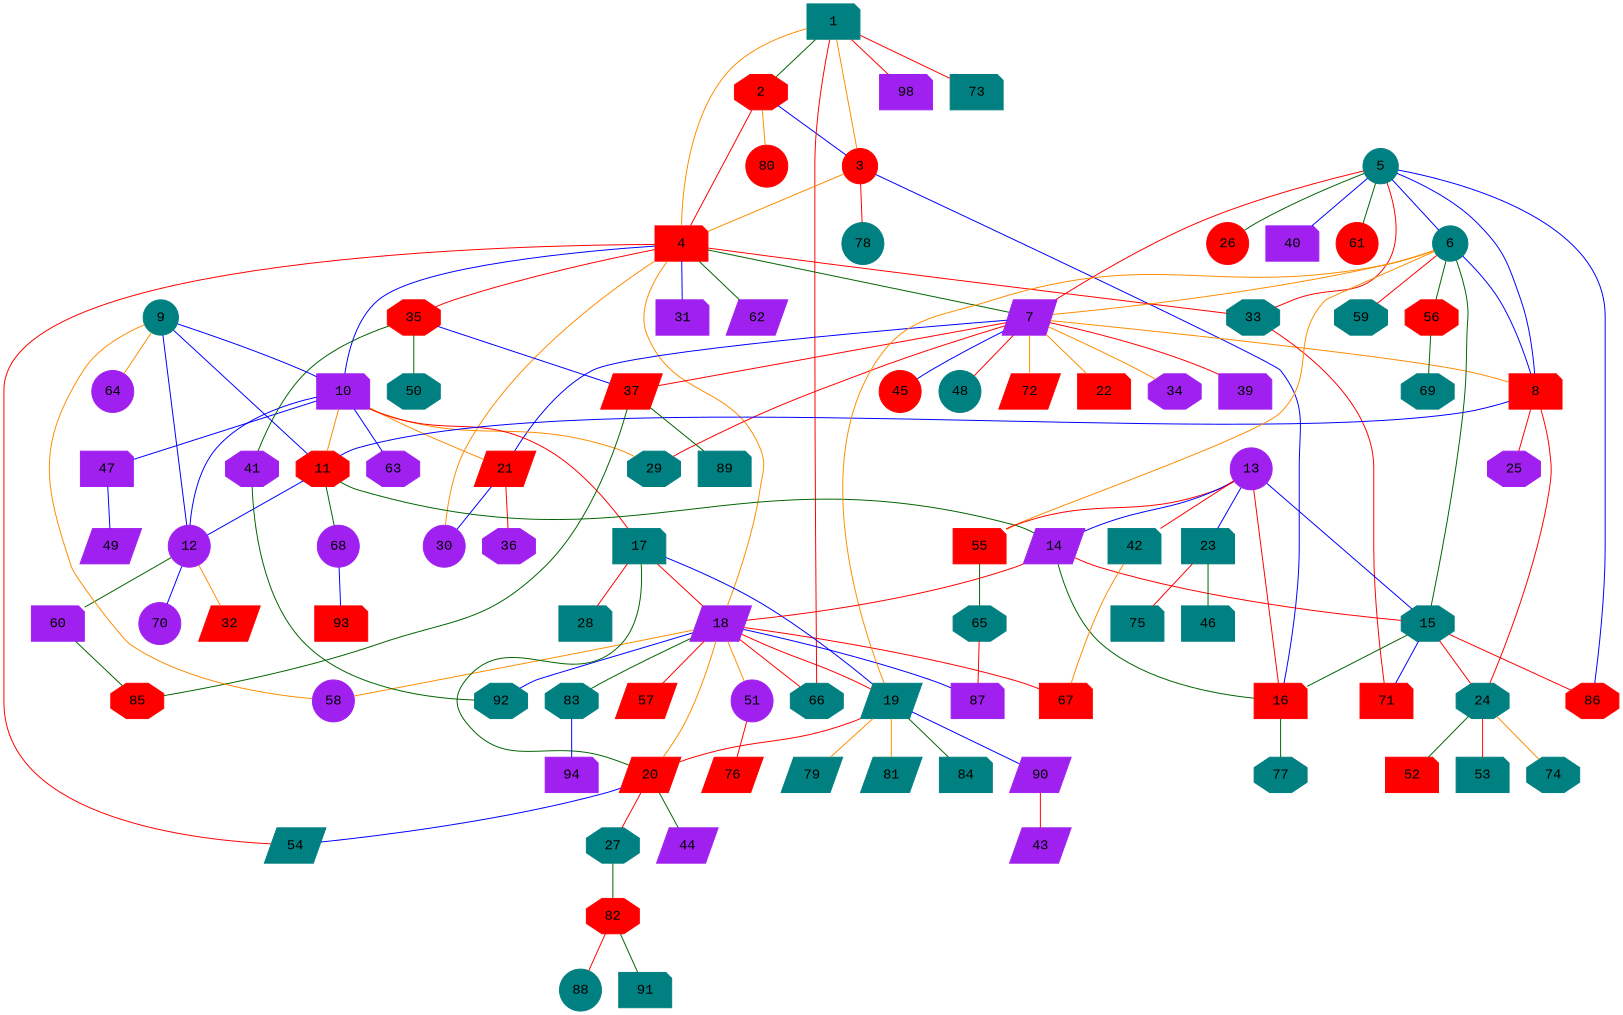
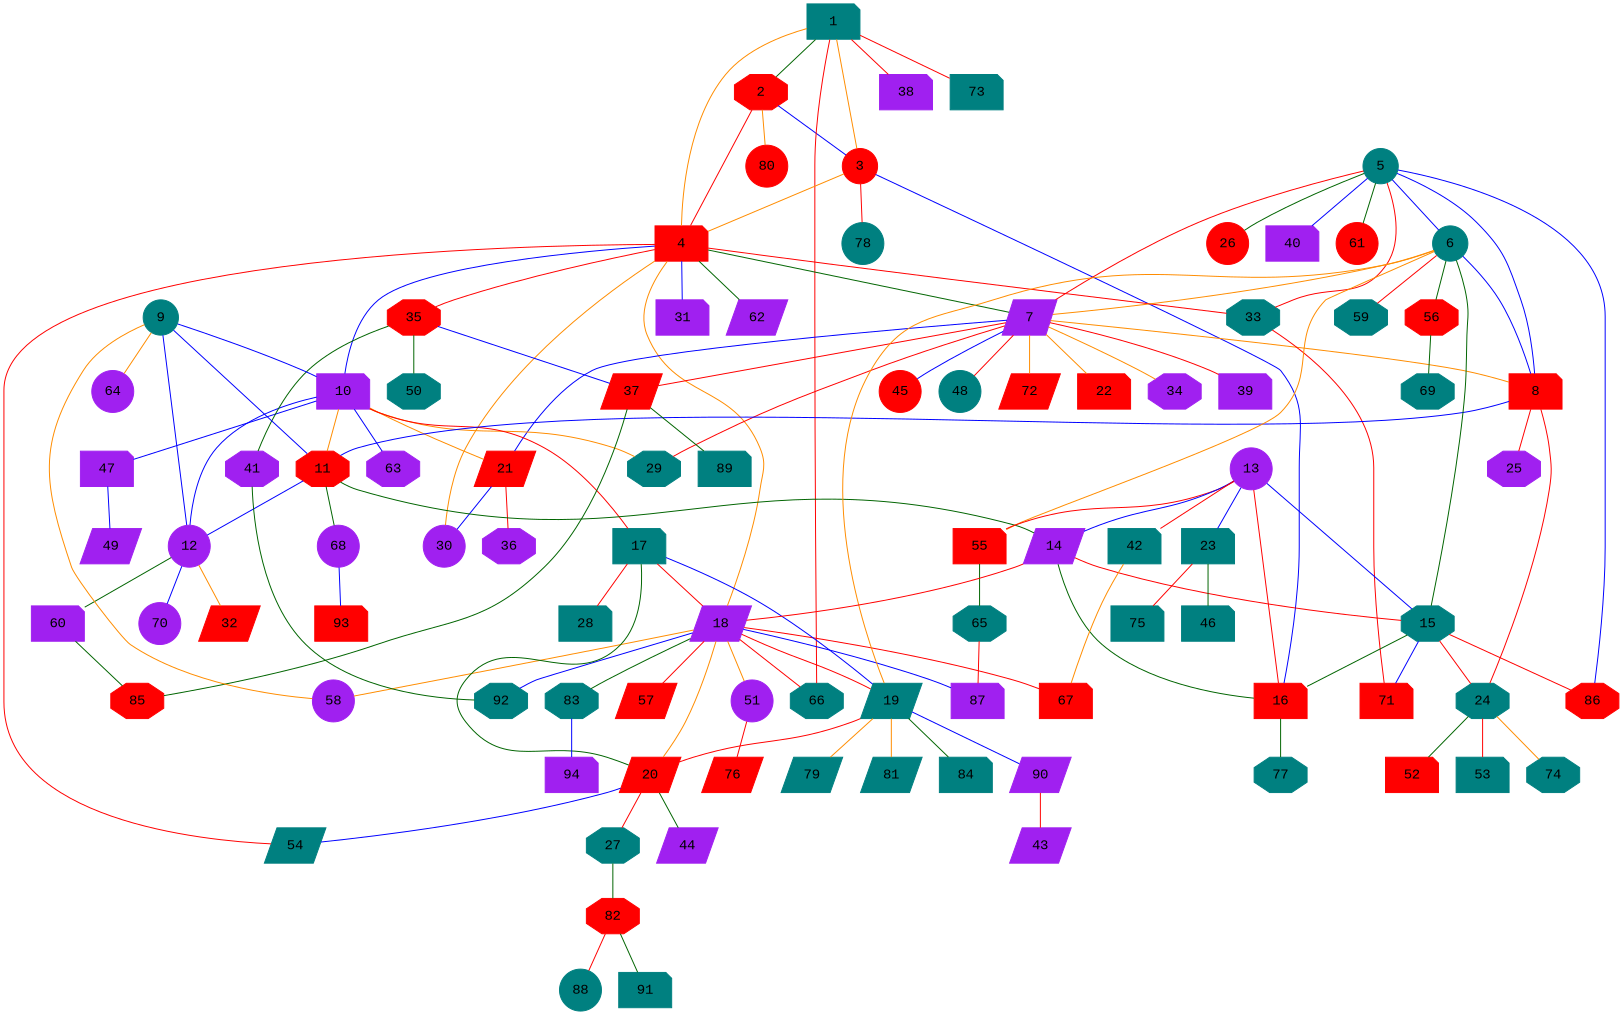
(906, 92) -> (906, 92)
